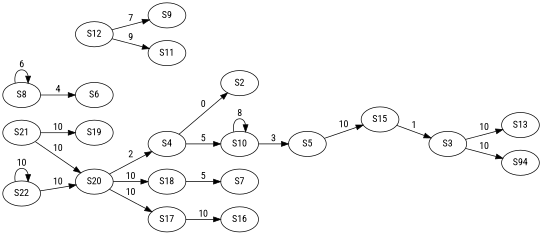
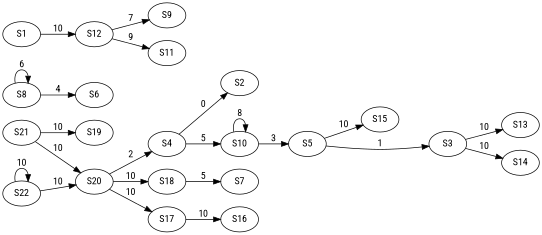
none -> (22, 34)
(411, 130) -> (374, 149)
(520, 163) -> (520, 163)
